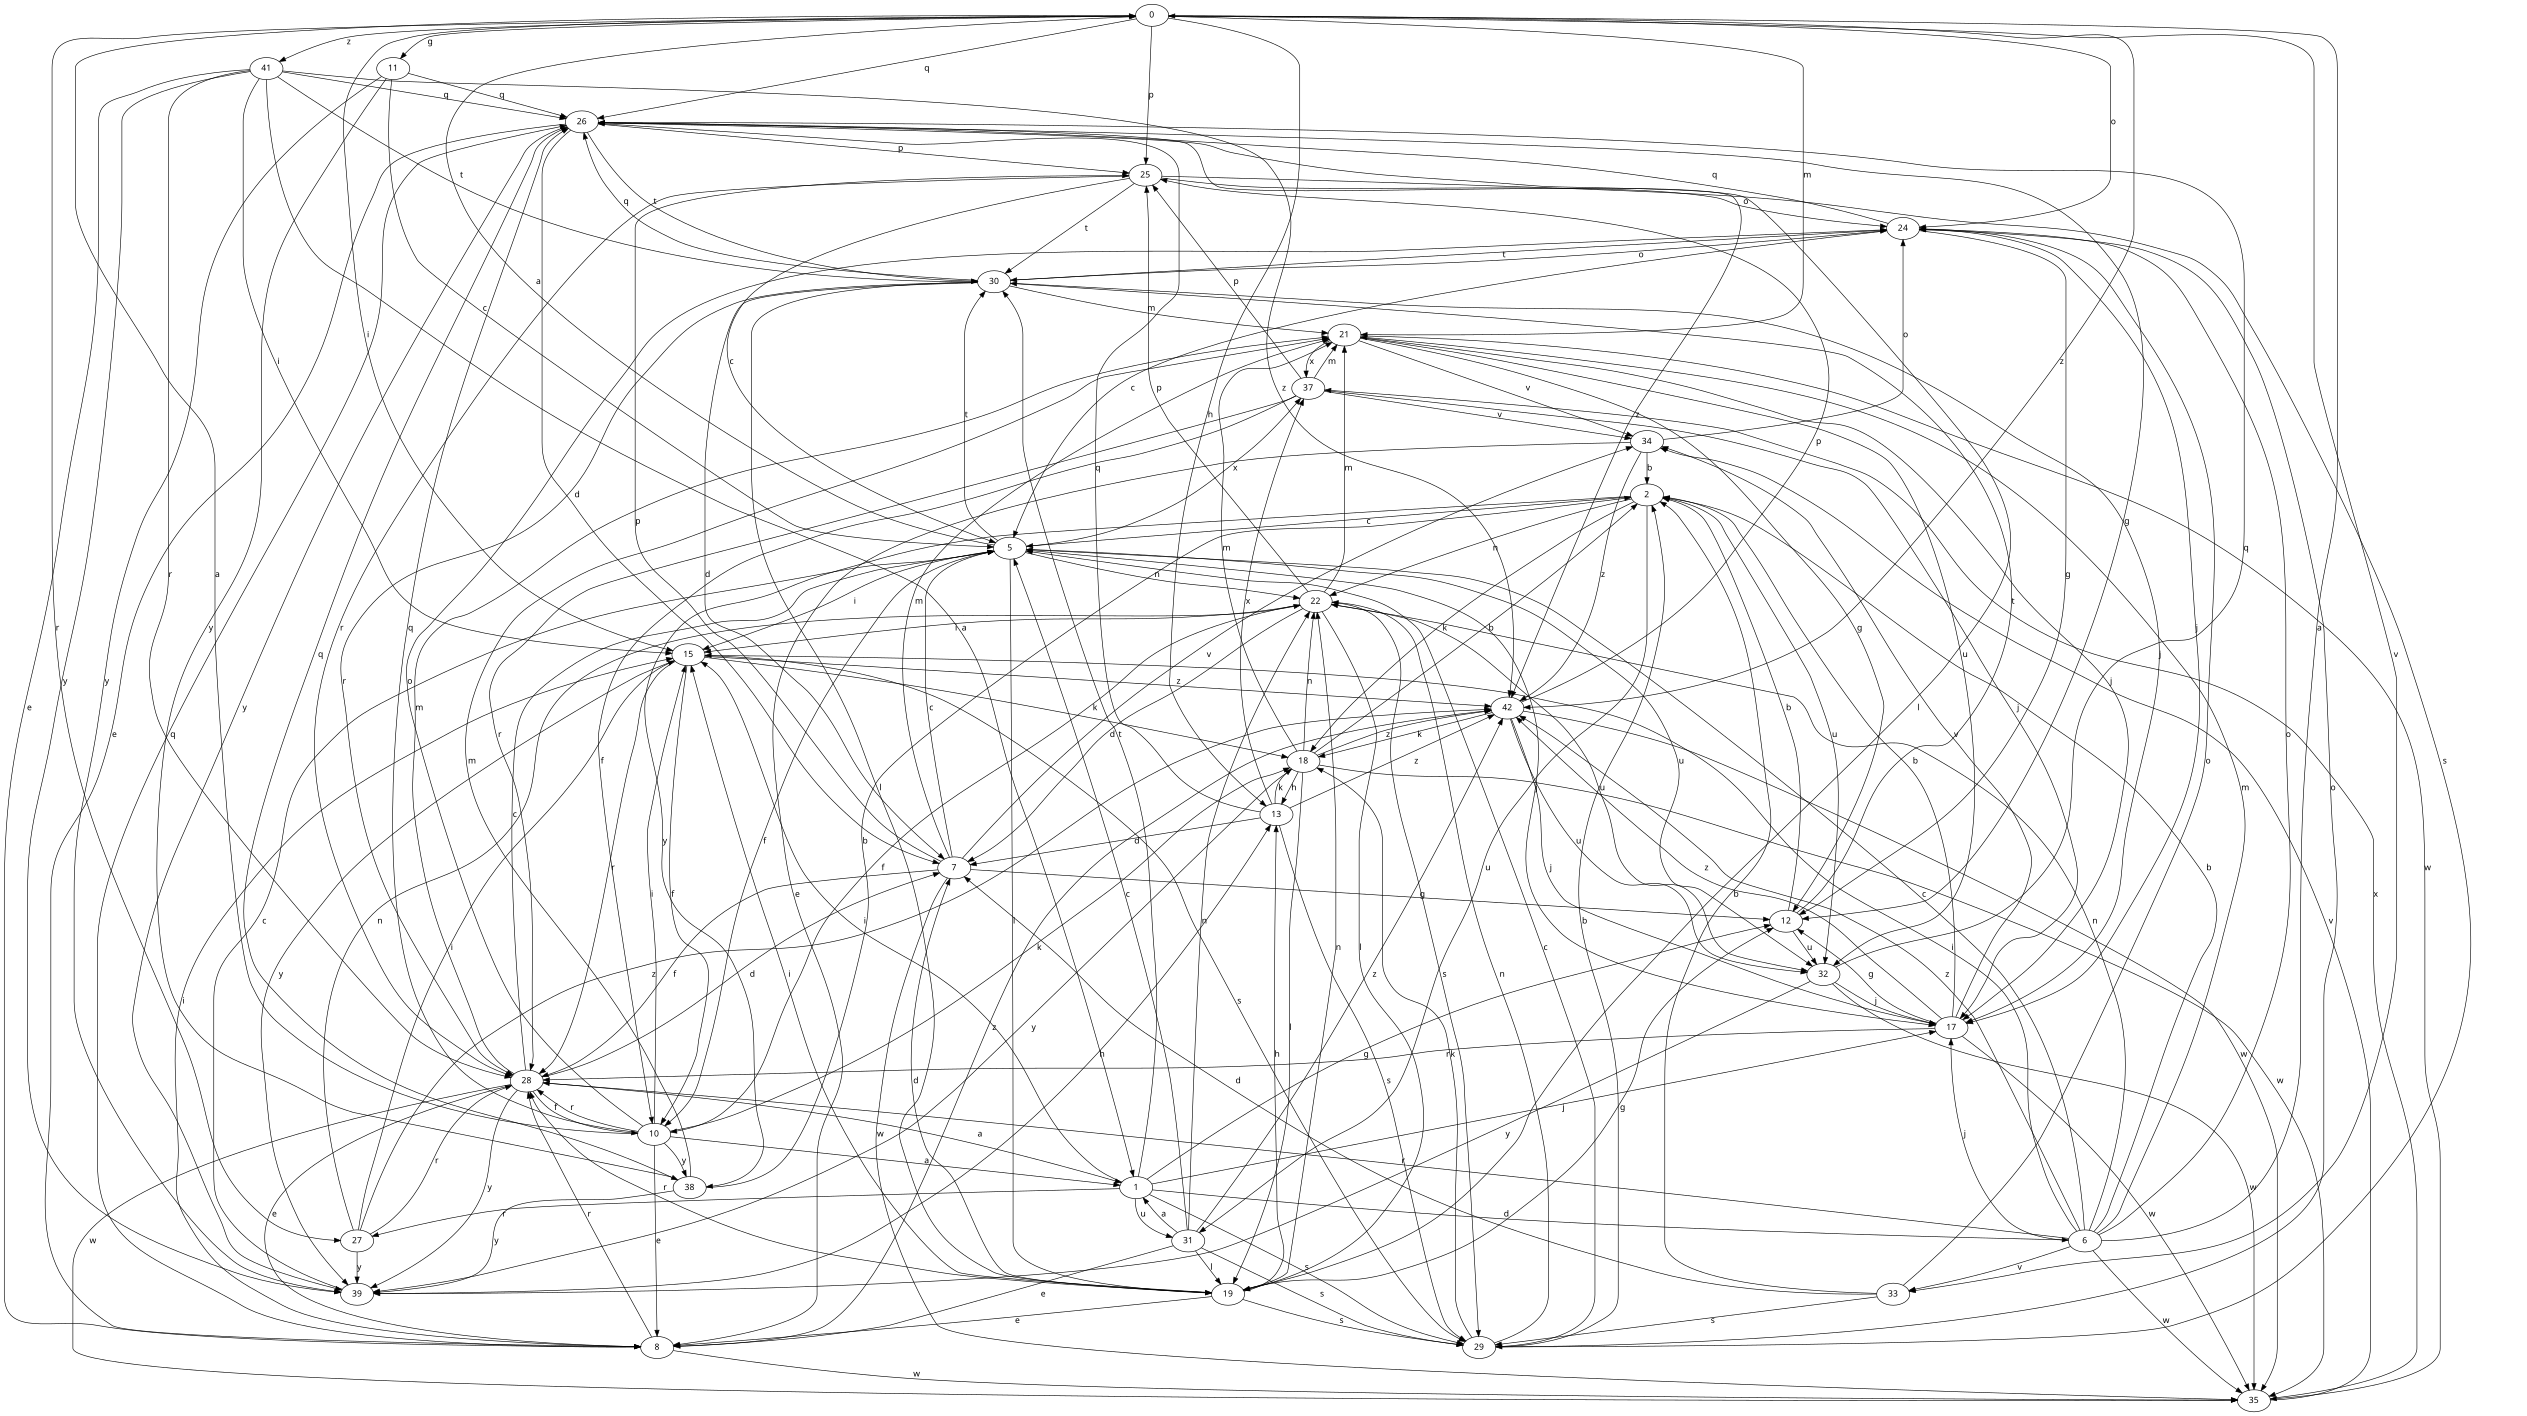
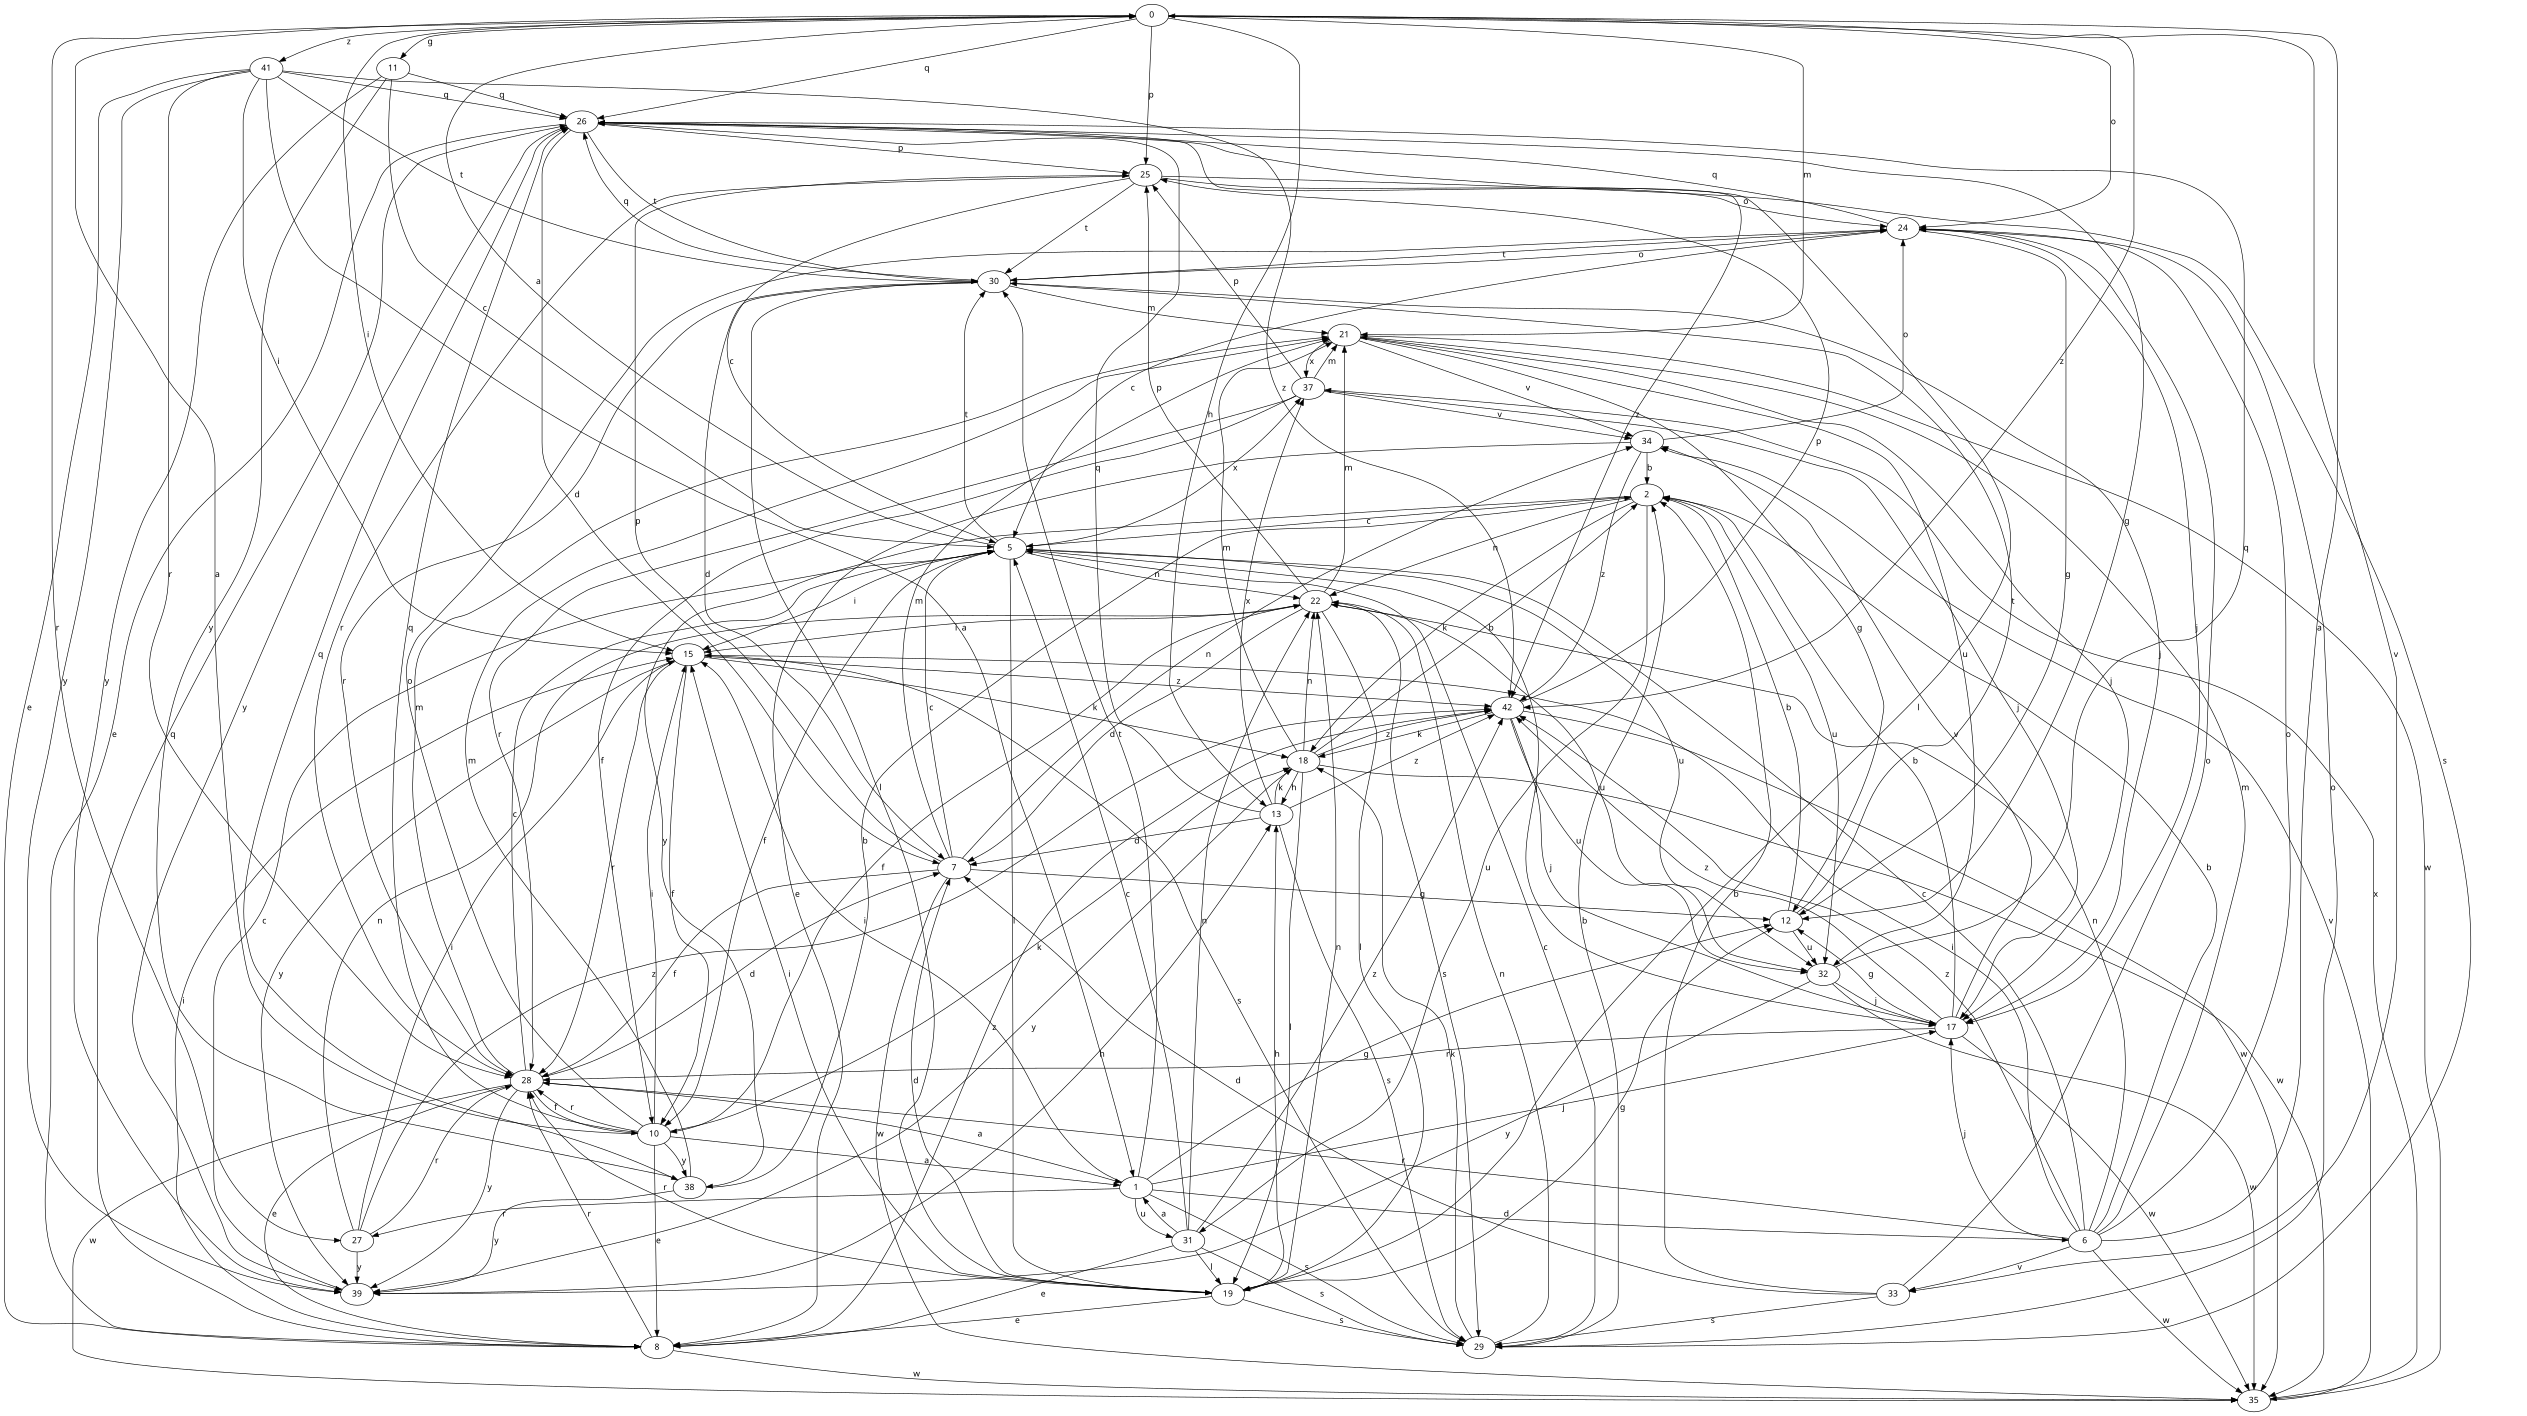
(1209, 655) -> (1209, 655)
